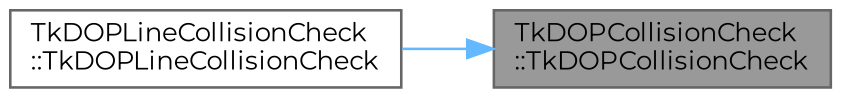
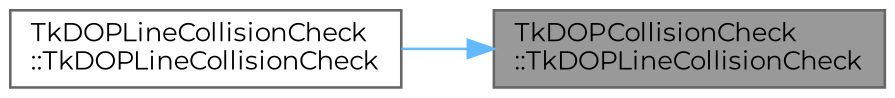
(662, 49) -> (689, 49)
